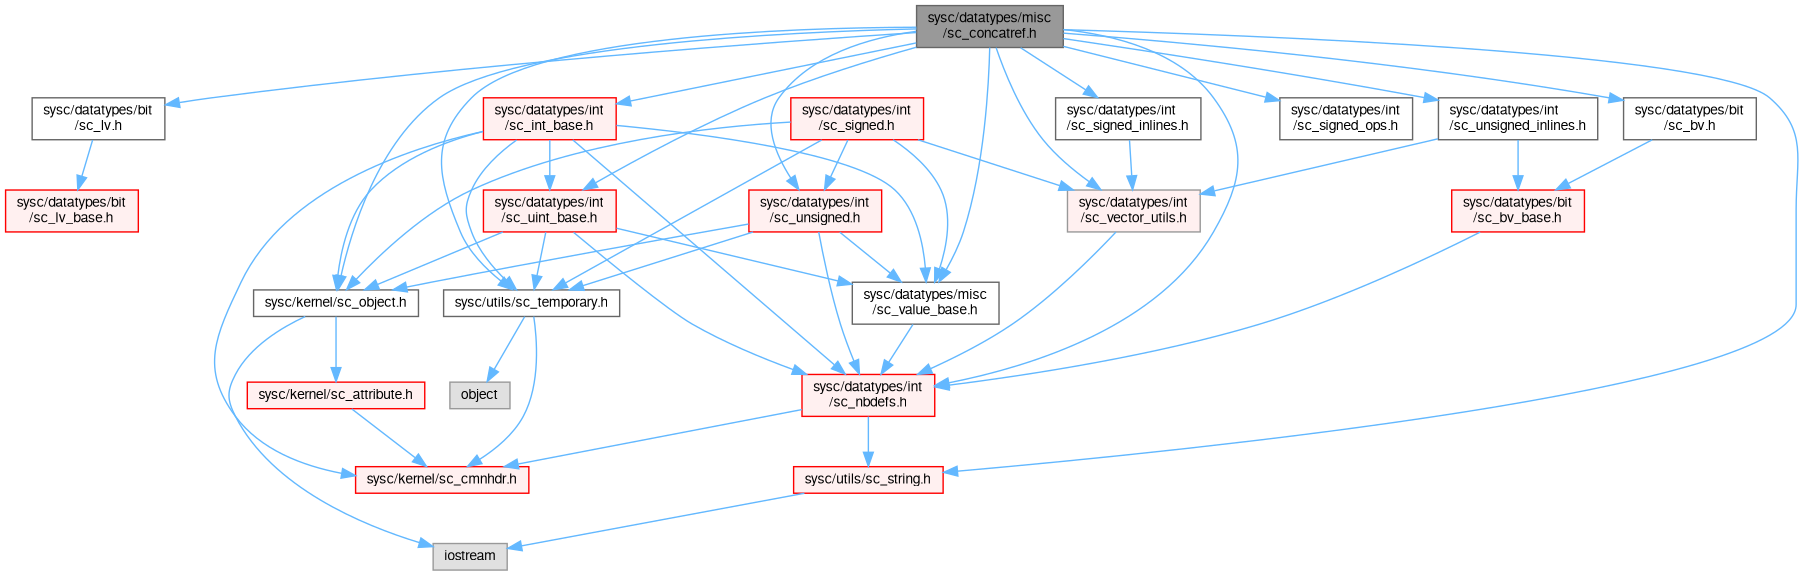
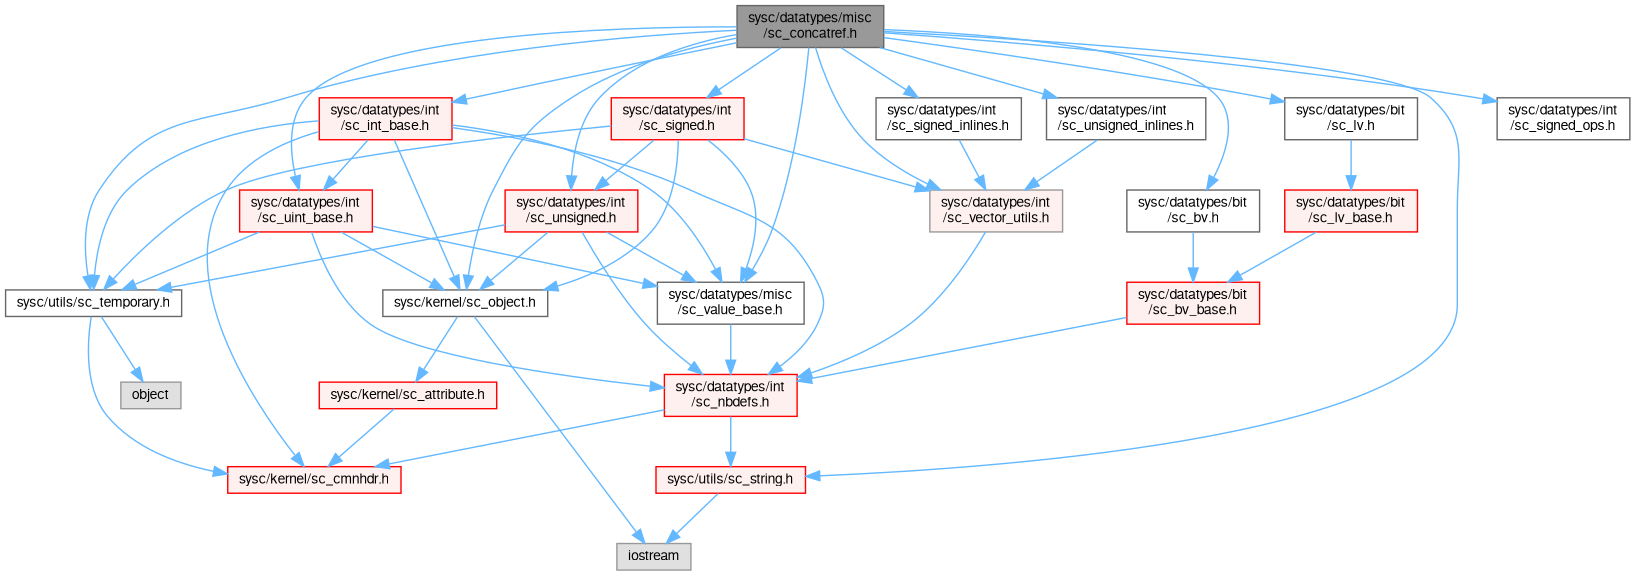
(1518, 158) -> (1278, 254)
(1214, 232) -> (750, 69)
